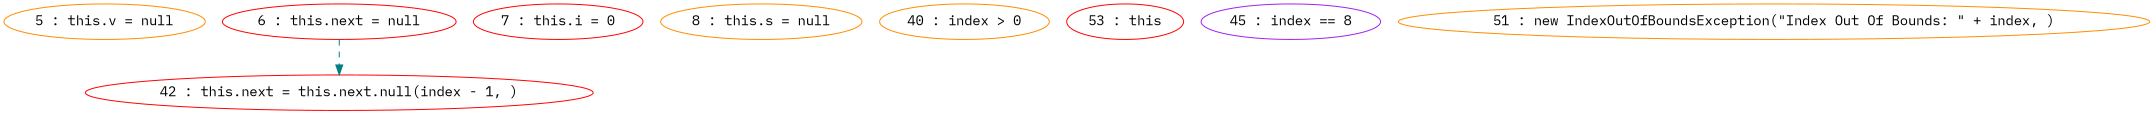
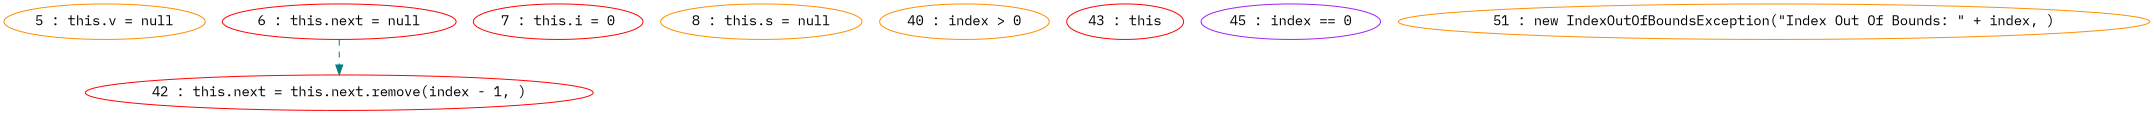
(1125, 22) -> (1125, 22)
(1291, 22) -> (1291, 22)
(339, 93) -> (339, 93)
